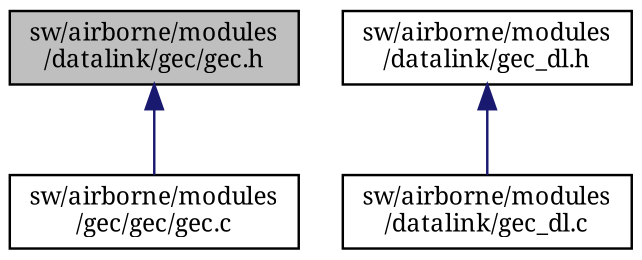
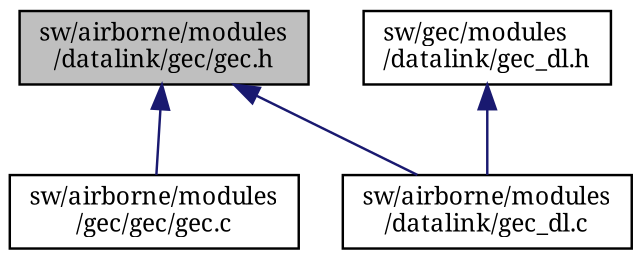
(487, 48) -> (487, 48)
none -> (337, 135)
